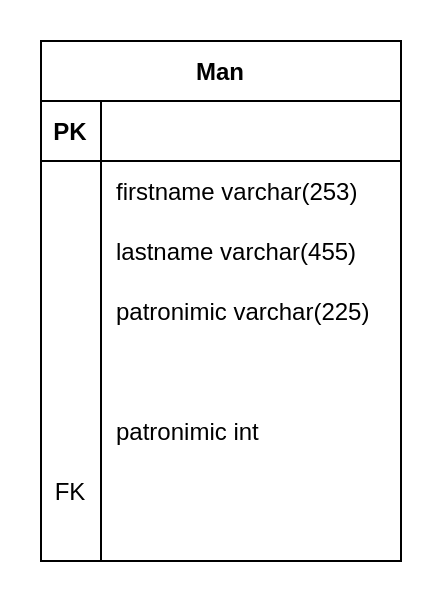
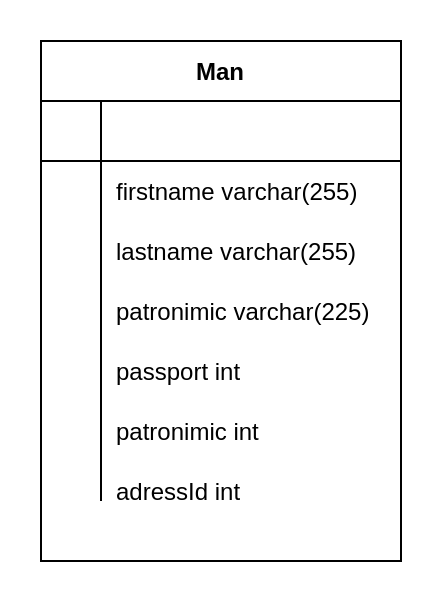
(71, 131) -> none
(261, 192) -> (261, 192)
(254, 252) -> (254, 252)
none -> (251, 371)
(71, 491) -> none
none -> (251, 491)
